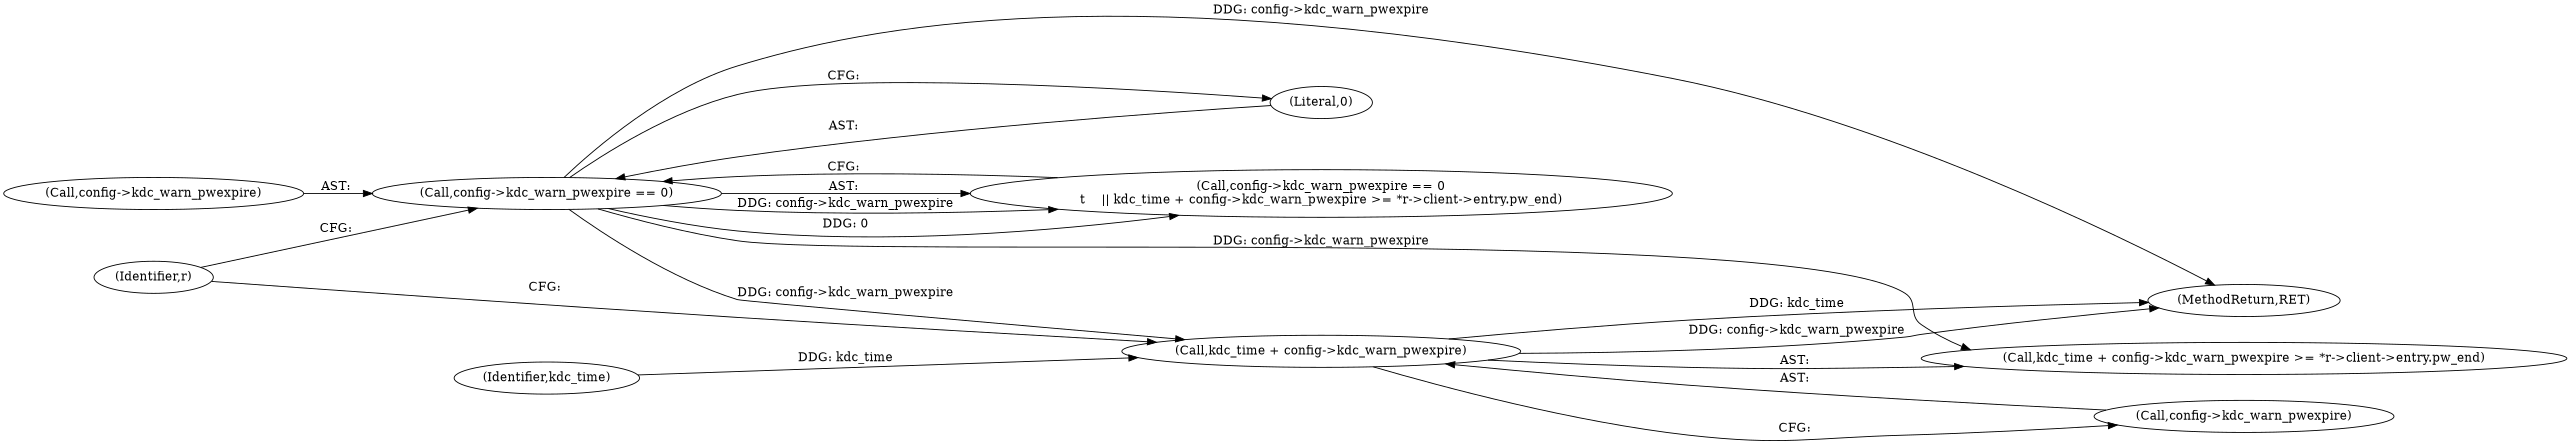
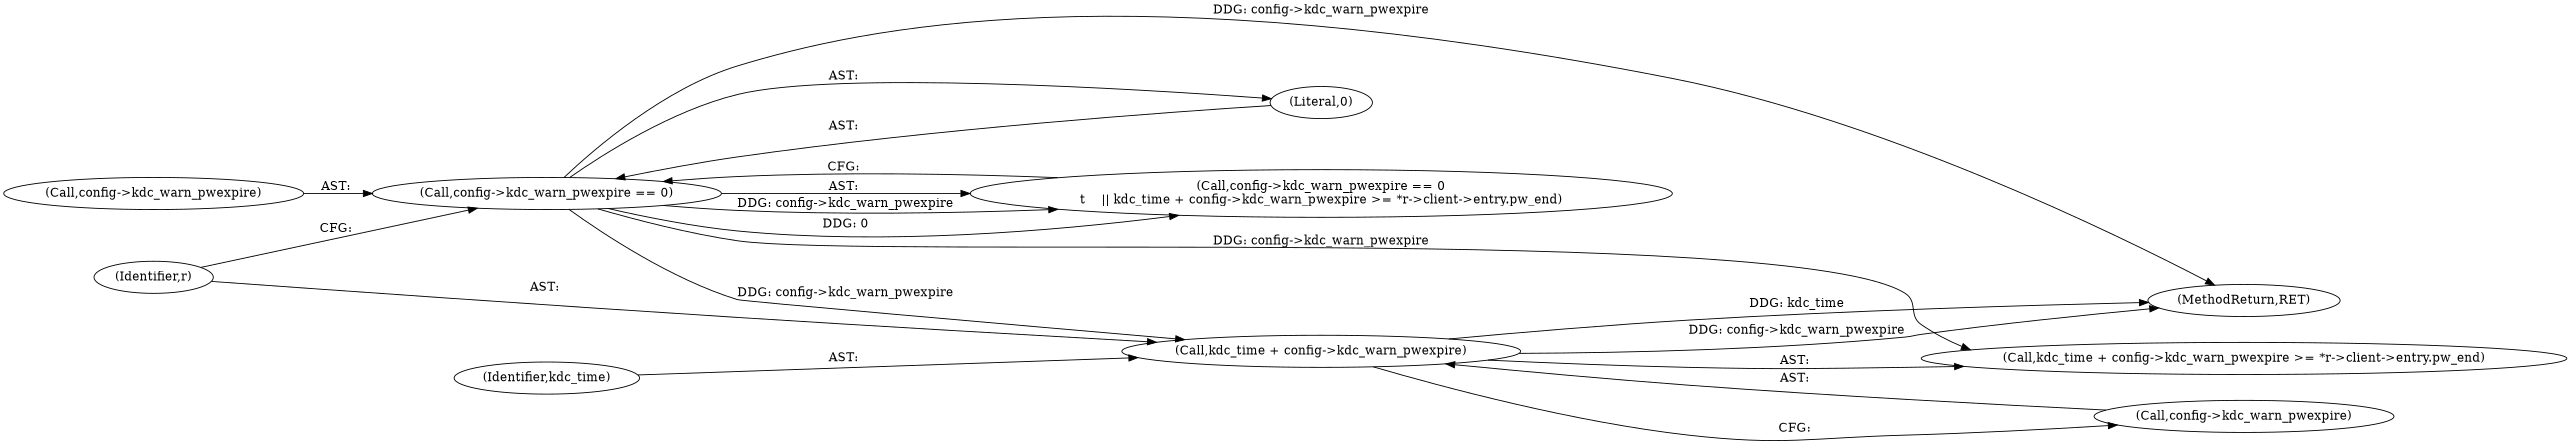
(846, 76) -> (846, 76)
(547, 288) -> (547, 288)
(846, 358) -> (846, 358)
